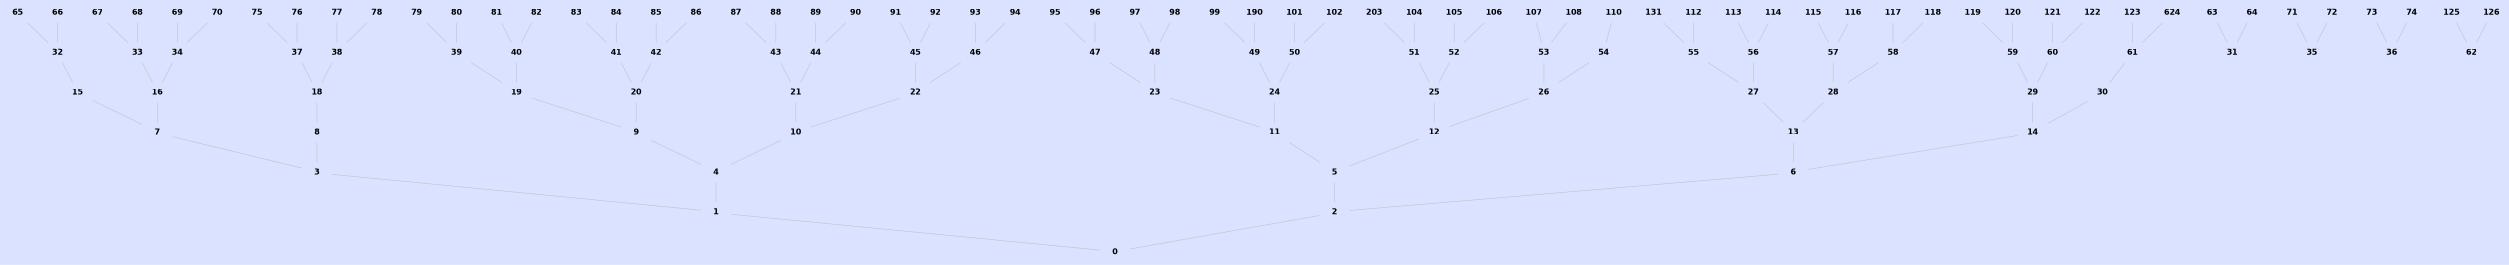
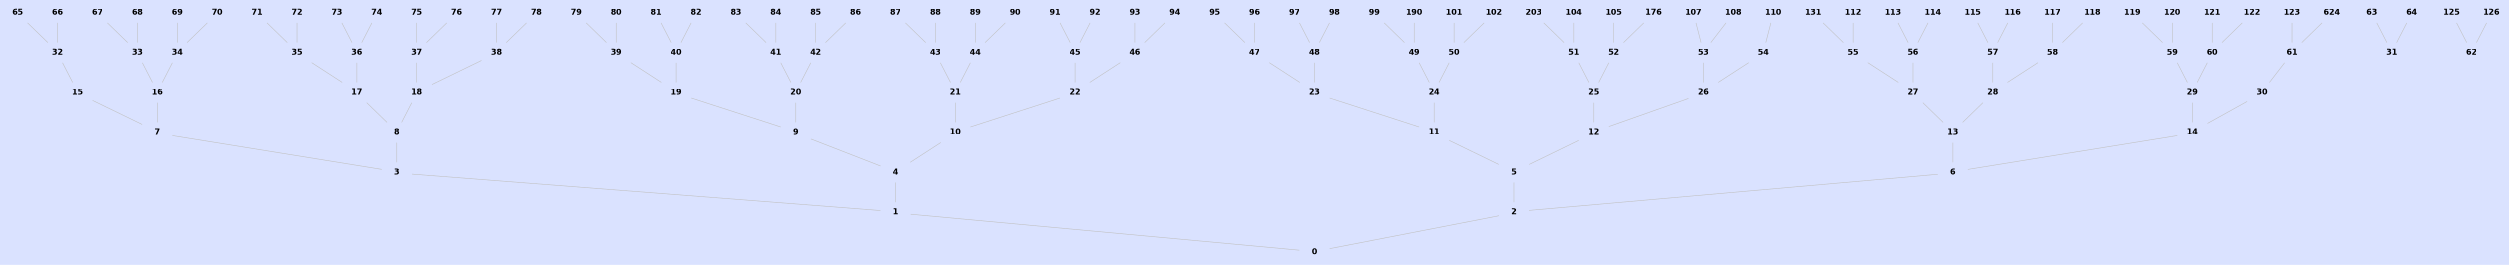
(1494, 13) -> (1654, 13)
none -> (357, 93)
